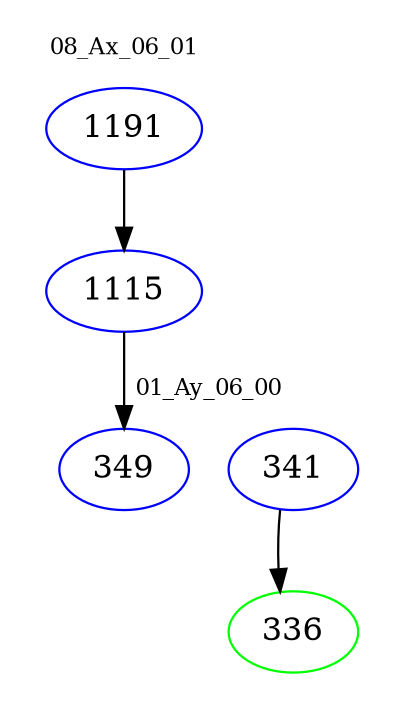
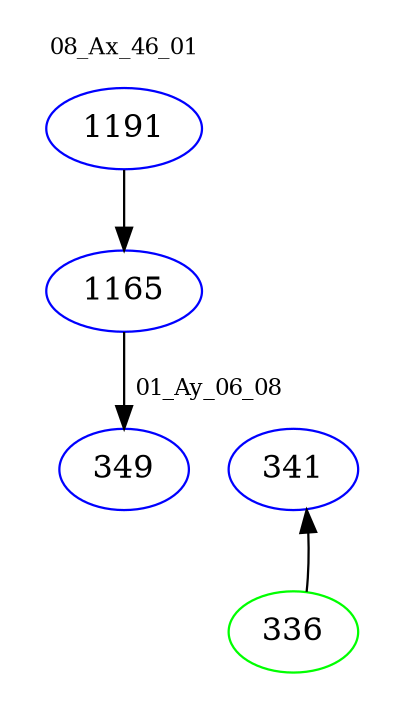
(124, 49) -> (124, 49)
(124, 291) -> (124, 291)
(209, 389) -> (209, 389)
(278, 539) -> (308, 562)
